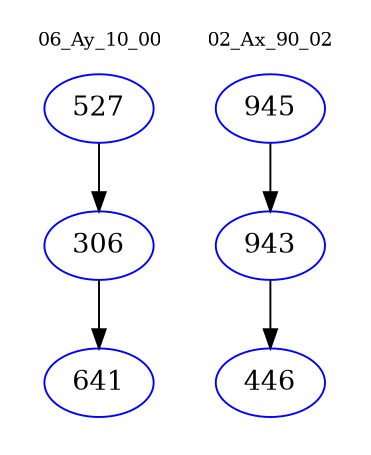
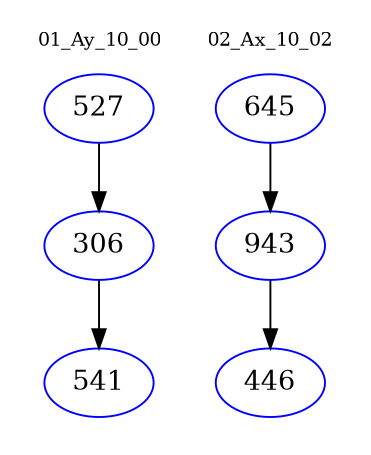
(100, 41) -> (100, 41)
(270, 41) -> (270, 41)
(270, 109) -> (270, 109)
(99, 383) -> (99, 383)
